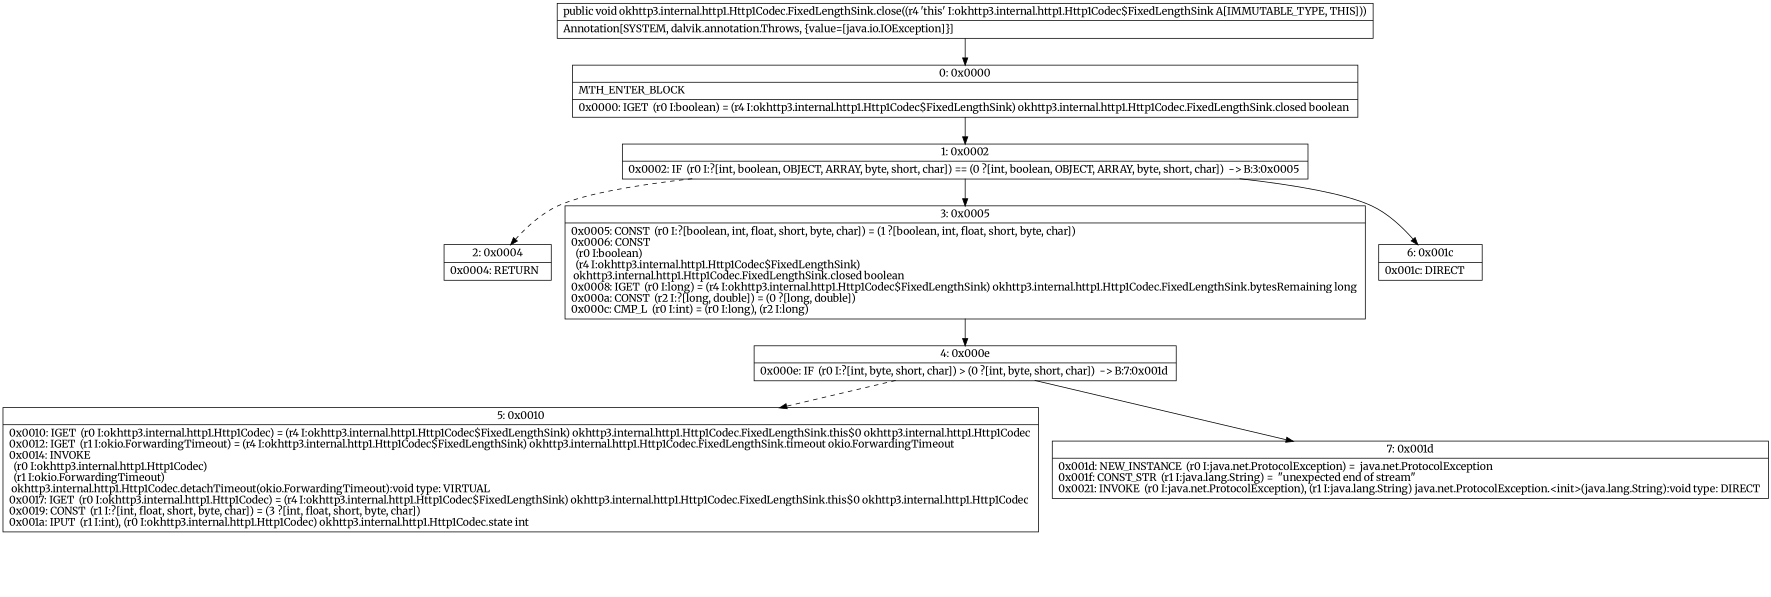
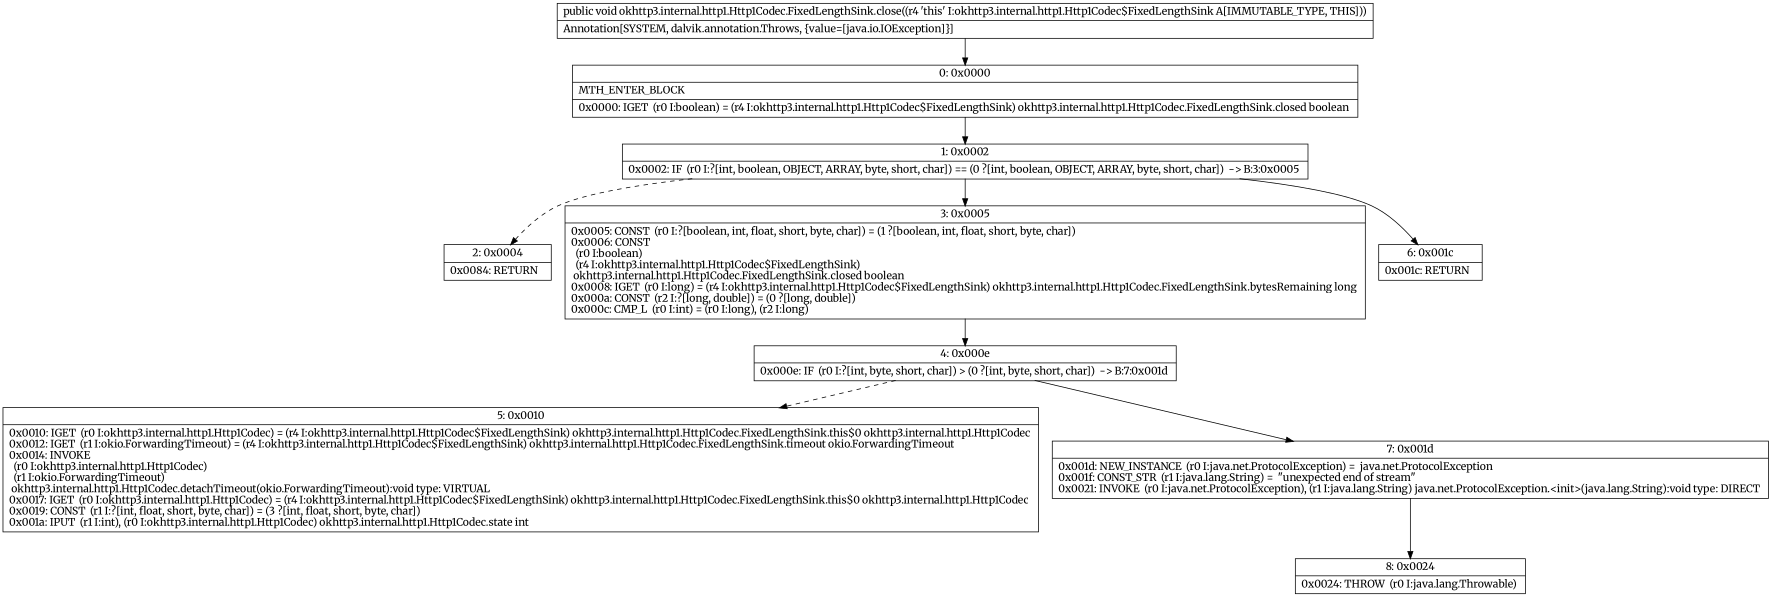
(498, 271) -> (497, 271)
(1428, 271) -> (1430, 271)
none -> (1410, 576)
